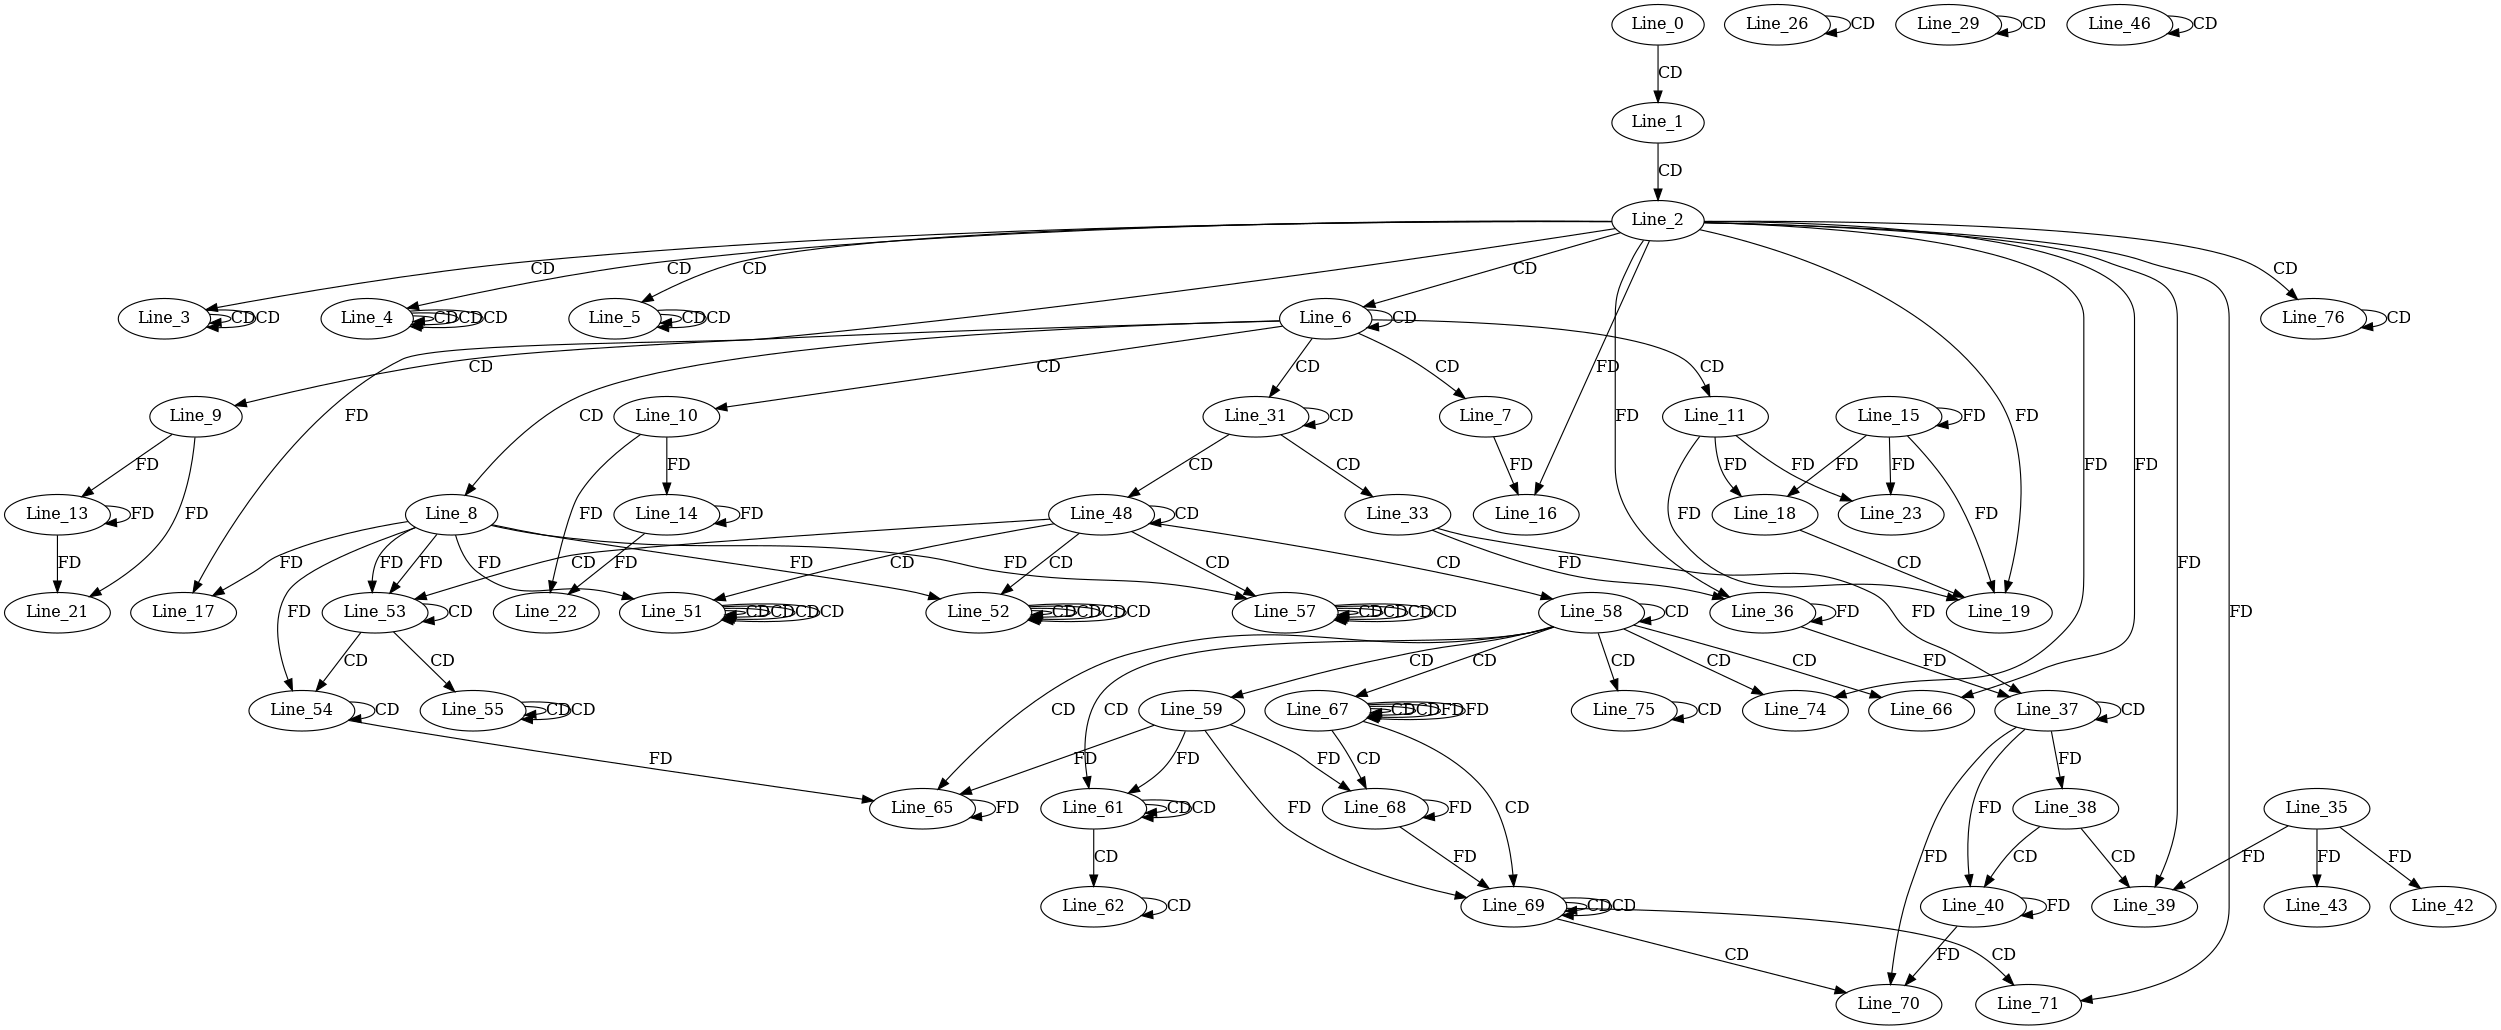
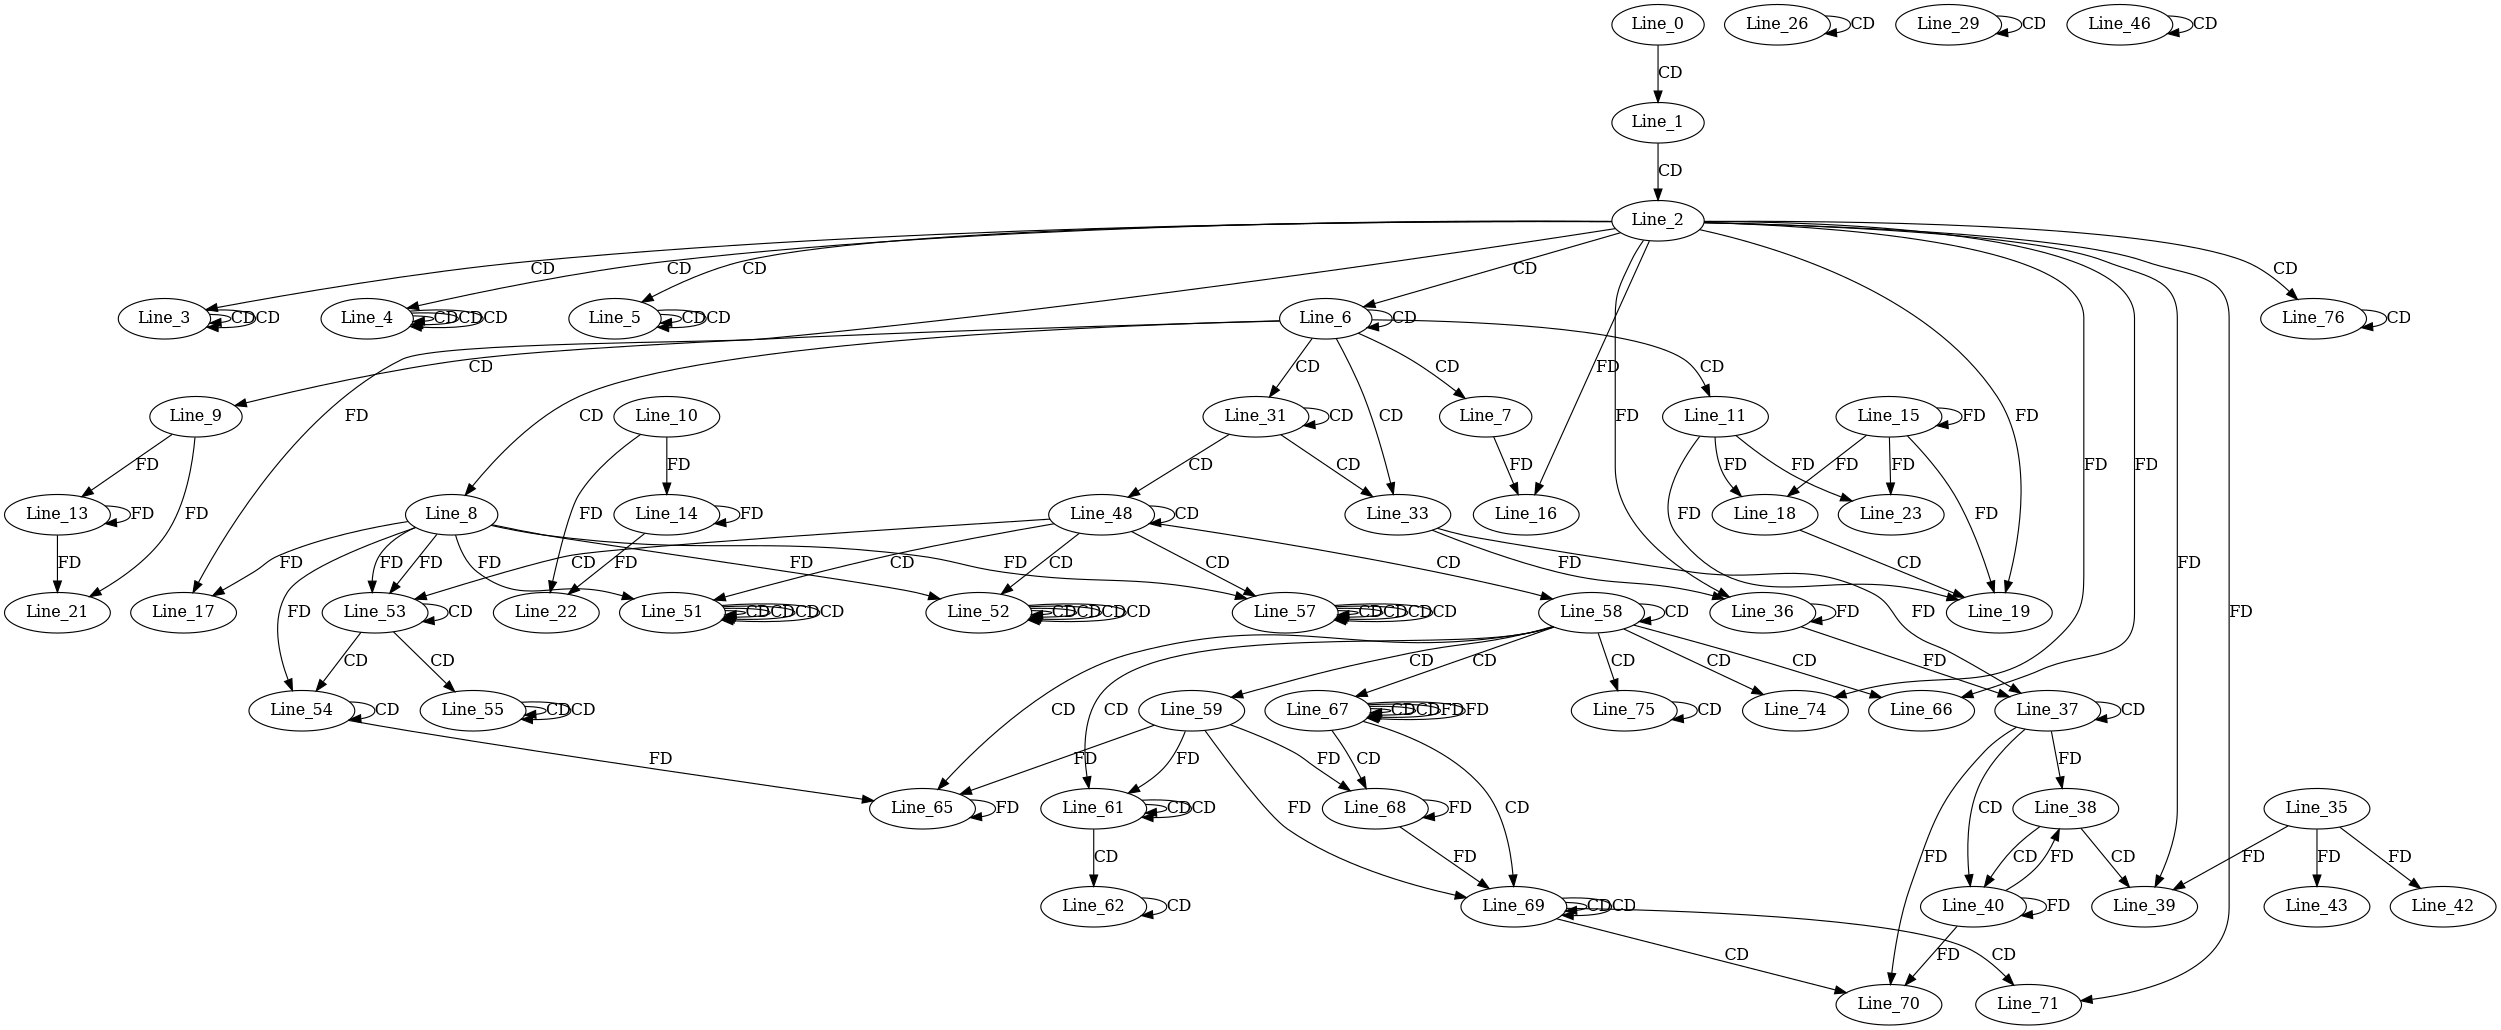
(1005, 367) -> (1369, 409)
(1990, 809) -> (1990, 809)
none -> (2035, 869)
